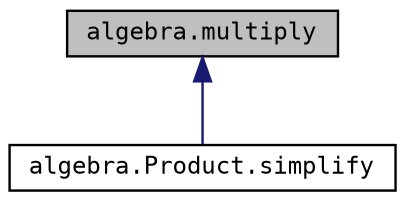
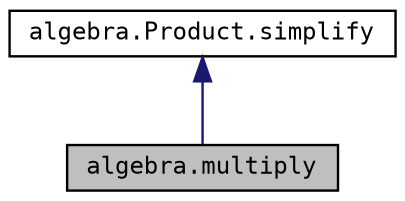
(203, 113) -> (203, 113)
